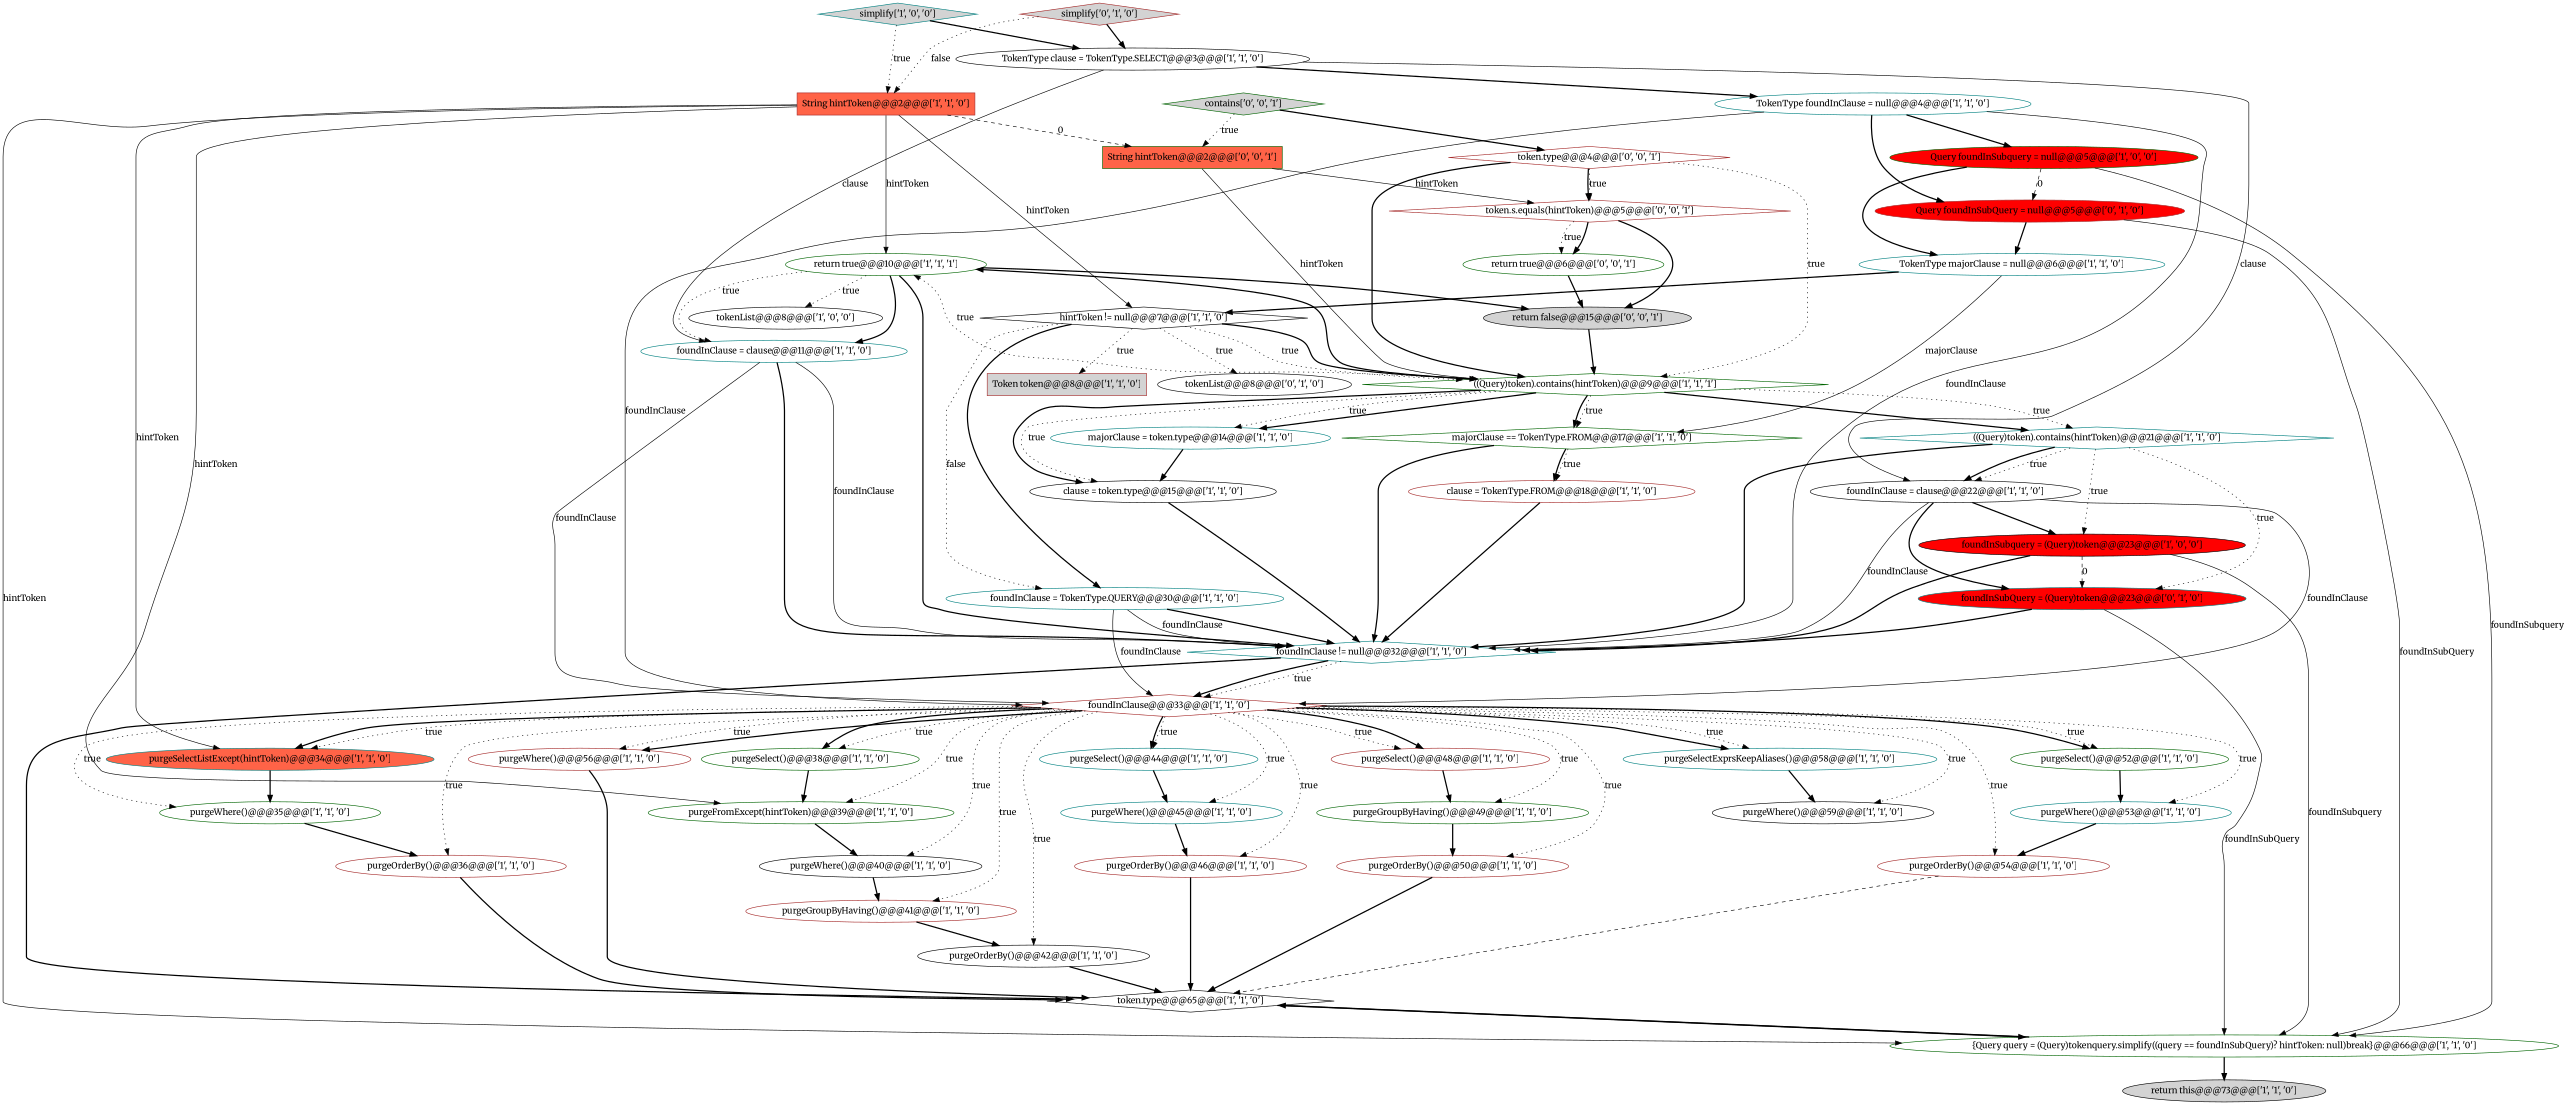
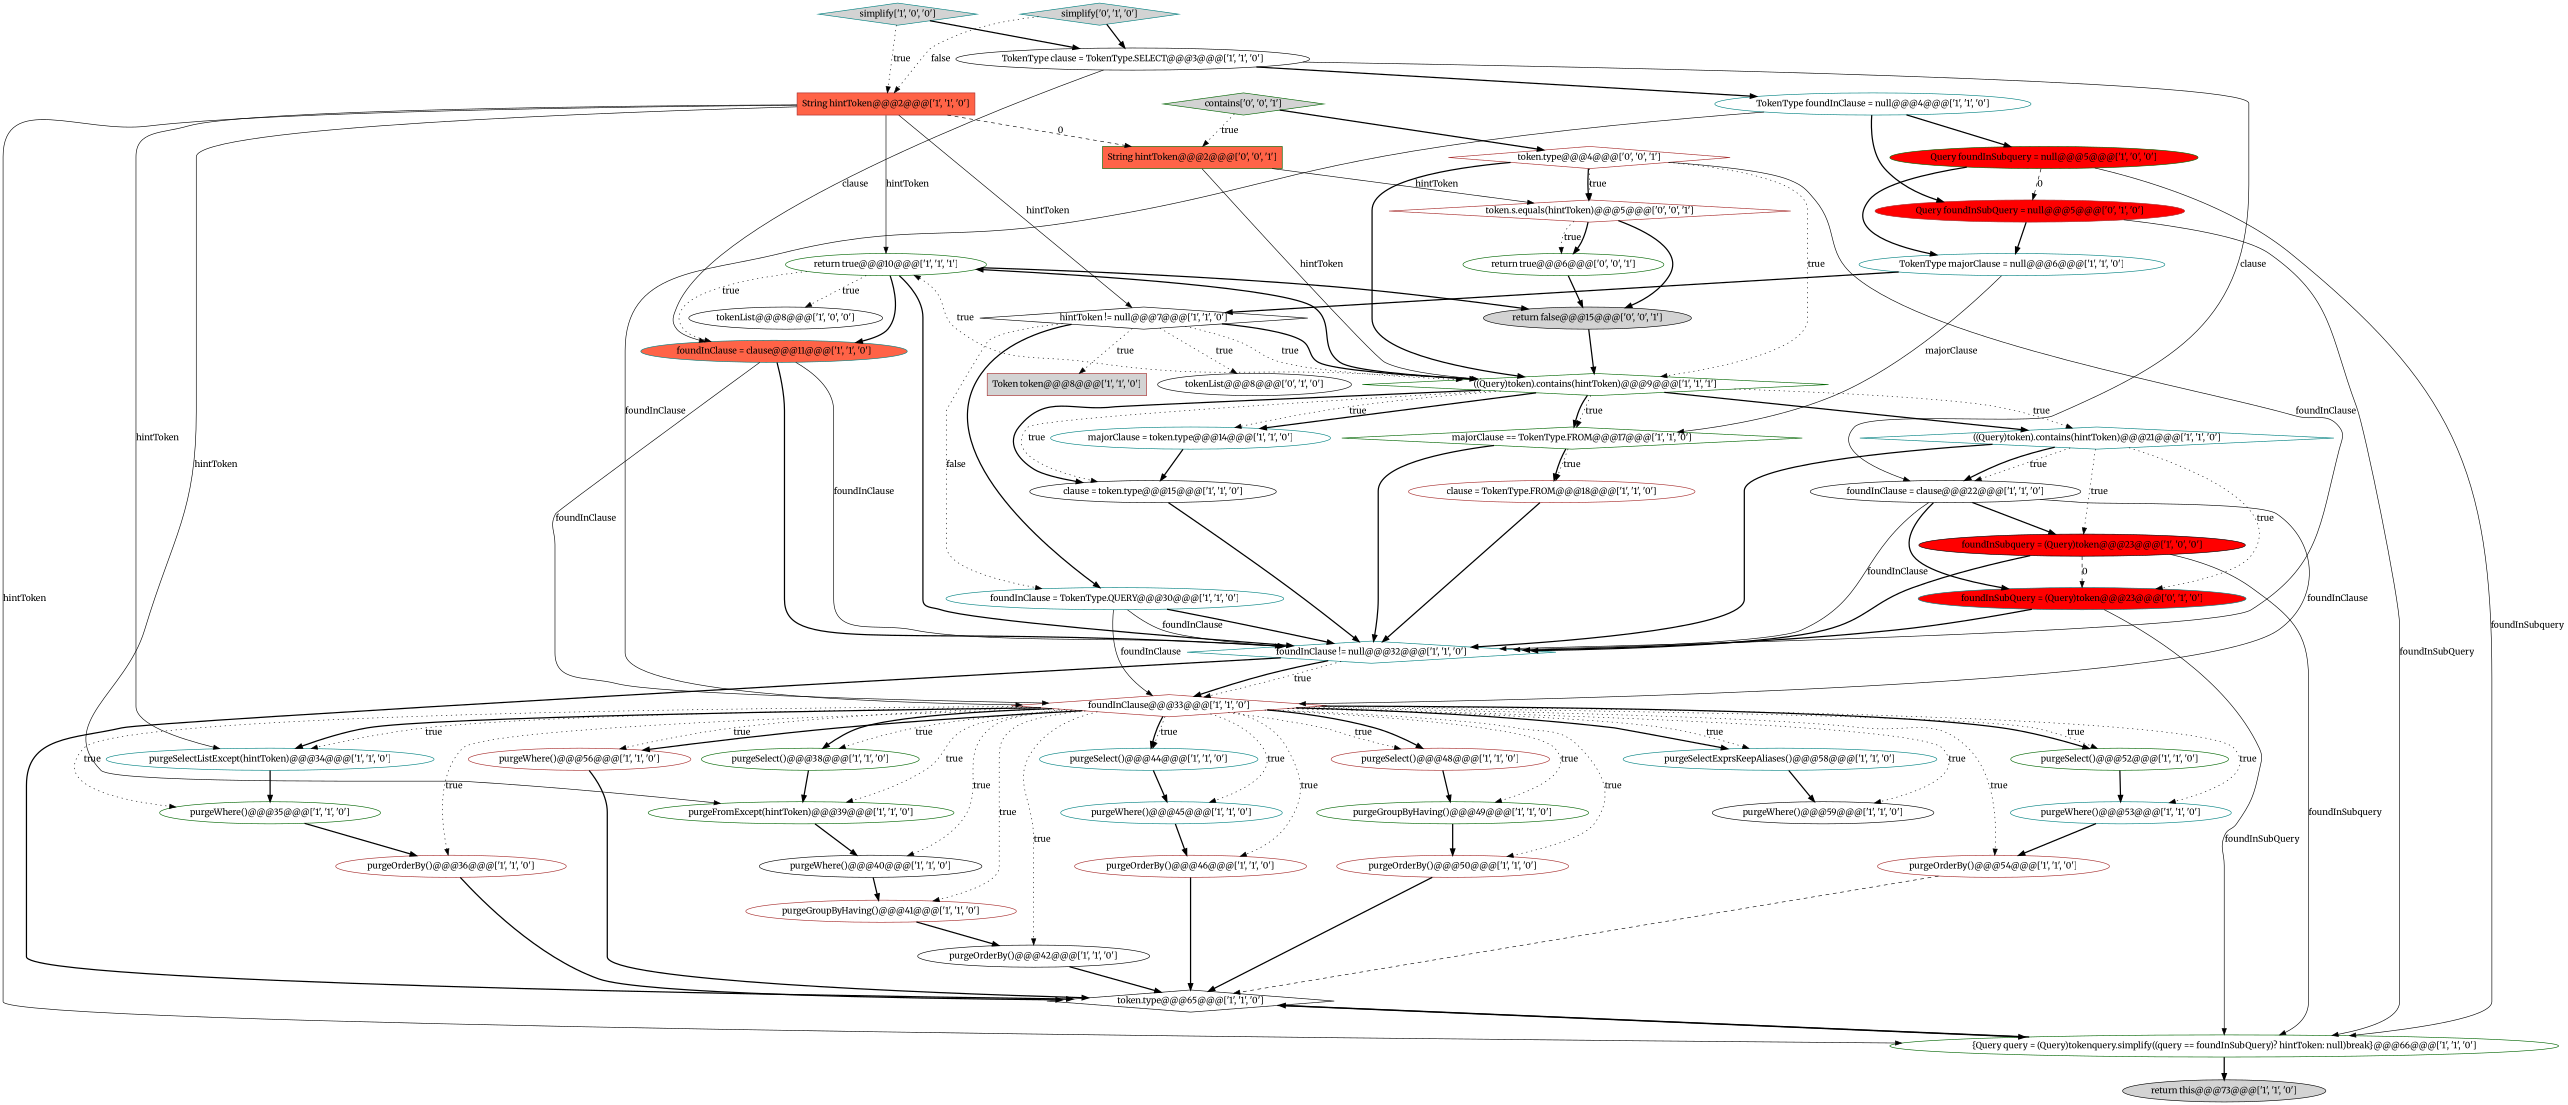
(1100, 14) -> (1100, 14)
(774, 351) -> (774, 351)
(1944, 375) -> (2320, 526)
(270, 759) -> (270, 759)
